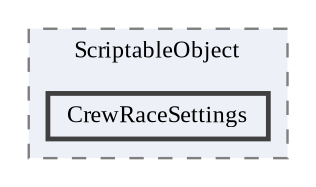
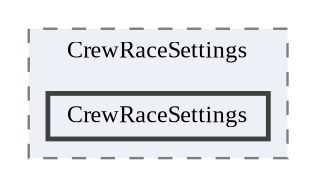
(158, 52) -> (158, 52)
